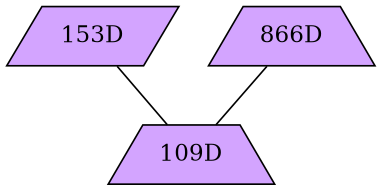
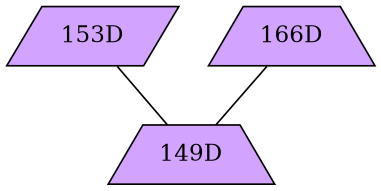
(292, 36) -> (292, 36)
(191, 155) -> (191, 155)
